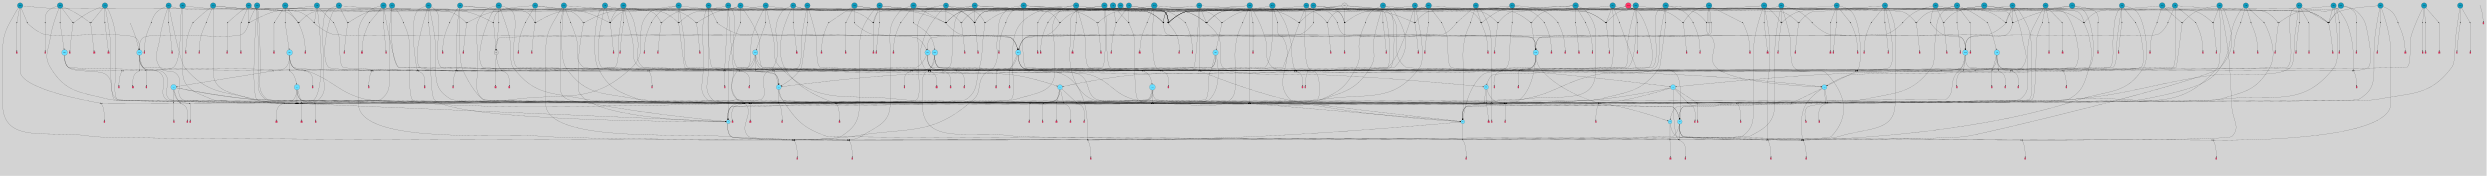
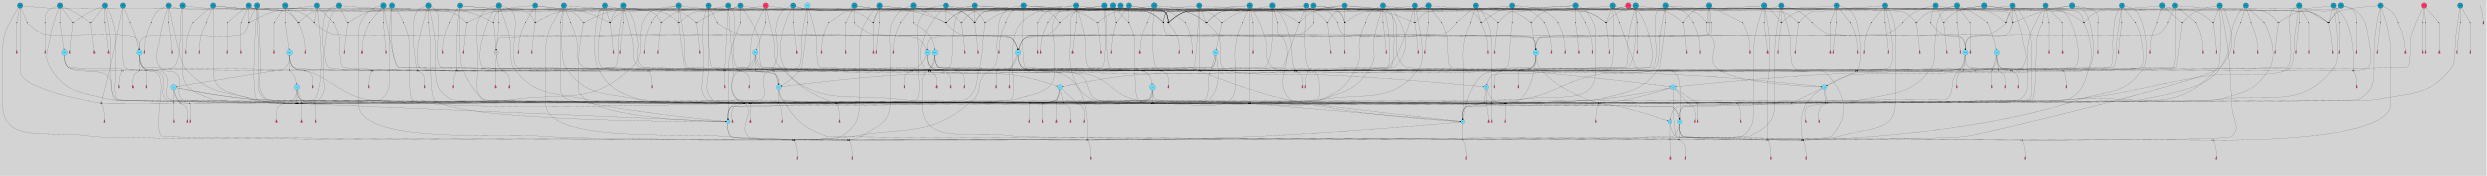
none -> (123, 6)
(766, 6) -> (766, 6)
(807, 6) -> (807, 6)
(1345, 6) -> (1345, 6)
(2424, 6) -> (2424, 6)
